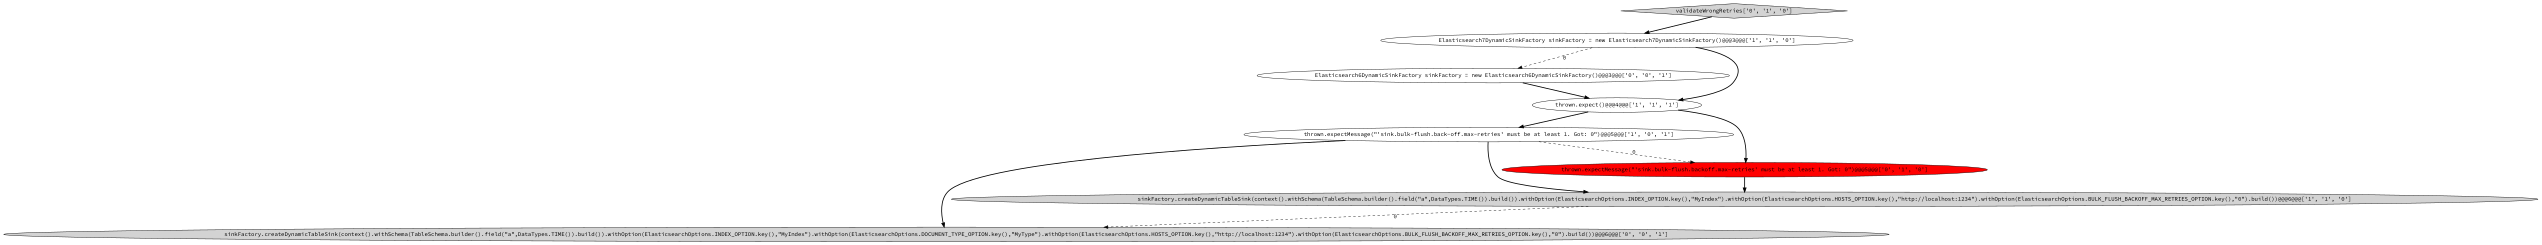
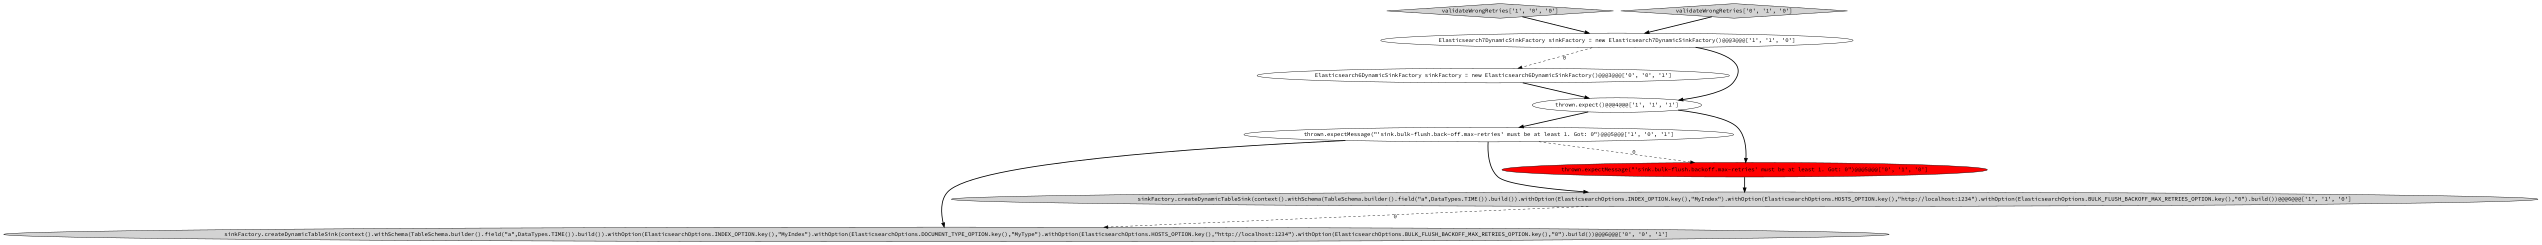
none -> (1500, 11)
